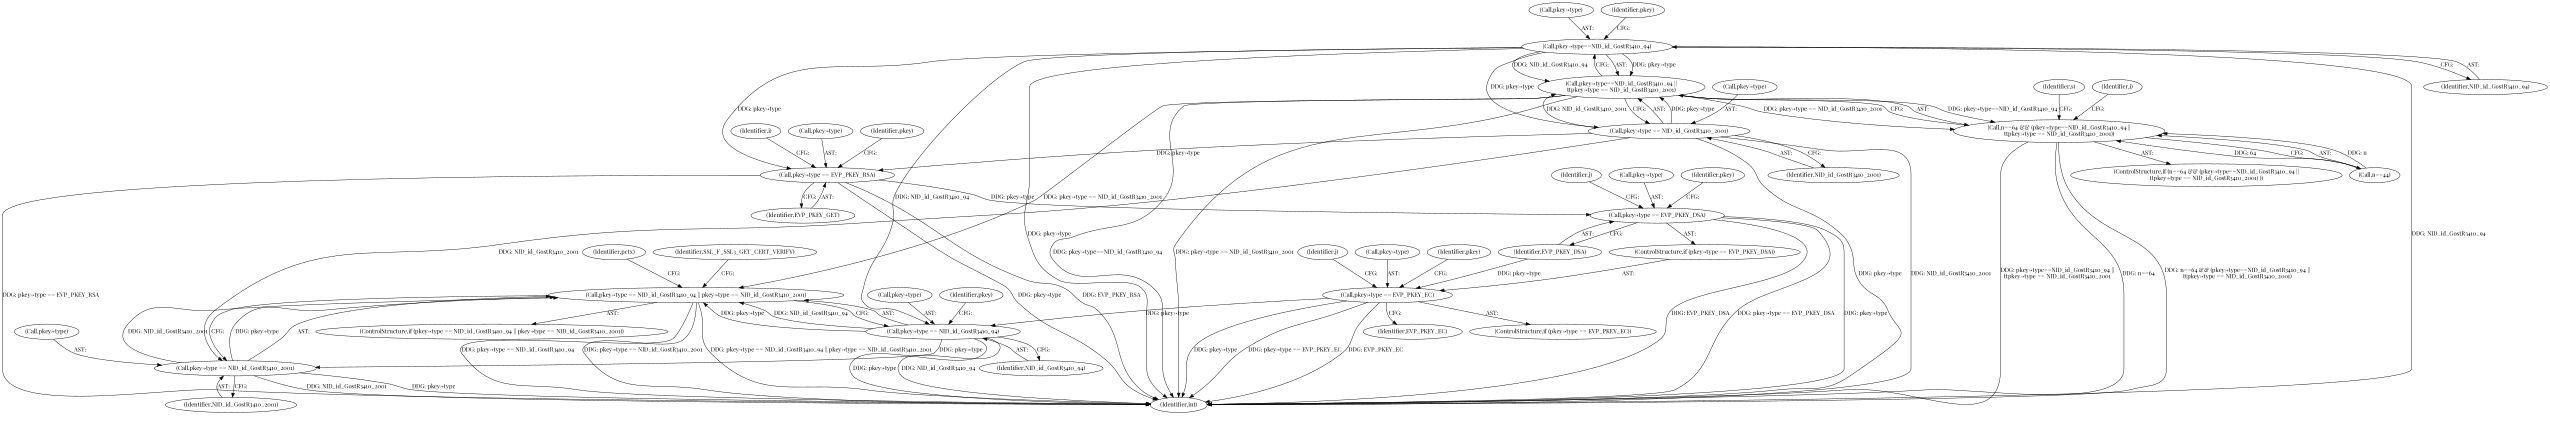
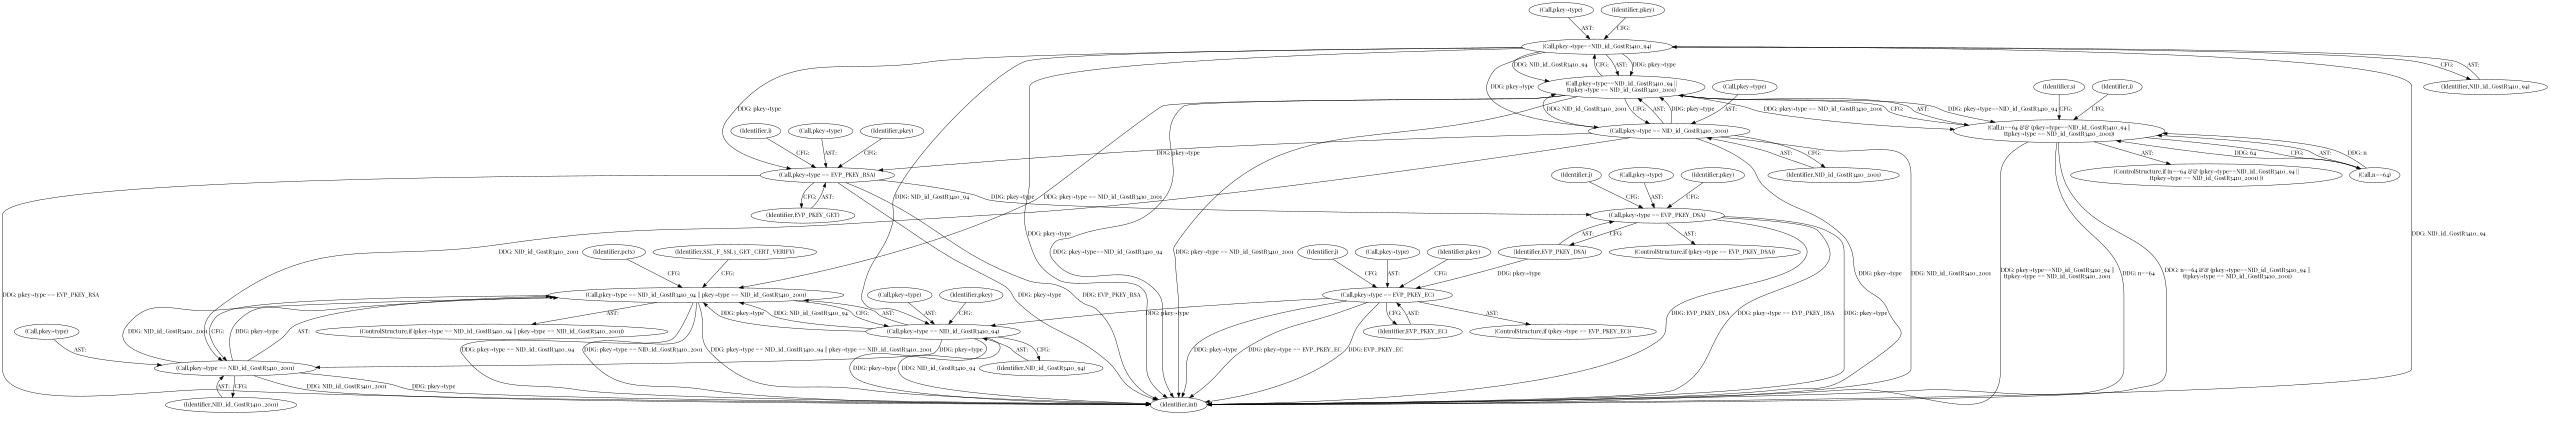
(2375, 175) -> (2375, 175)
(1557, 278) -> (1406, 314)
